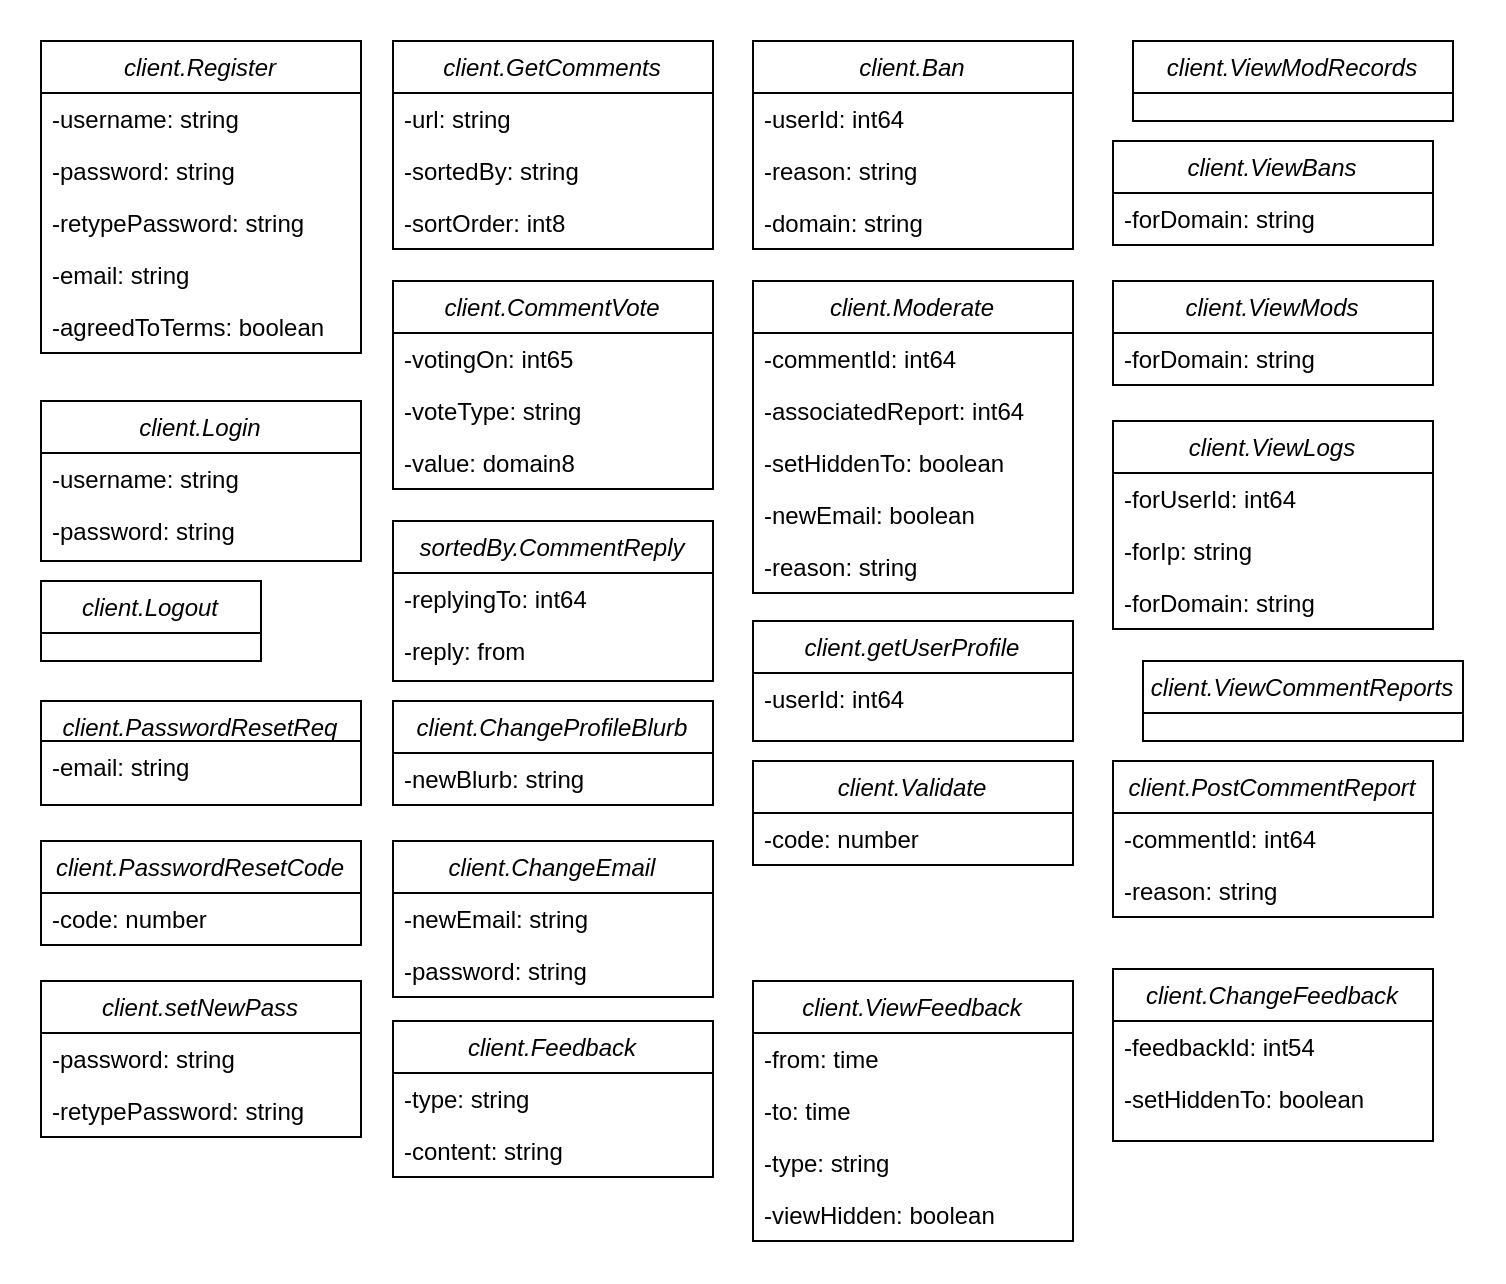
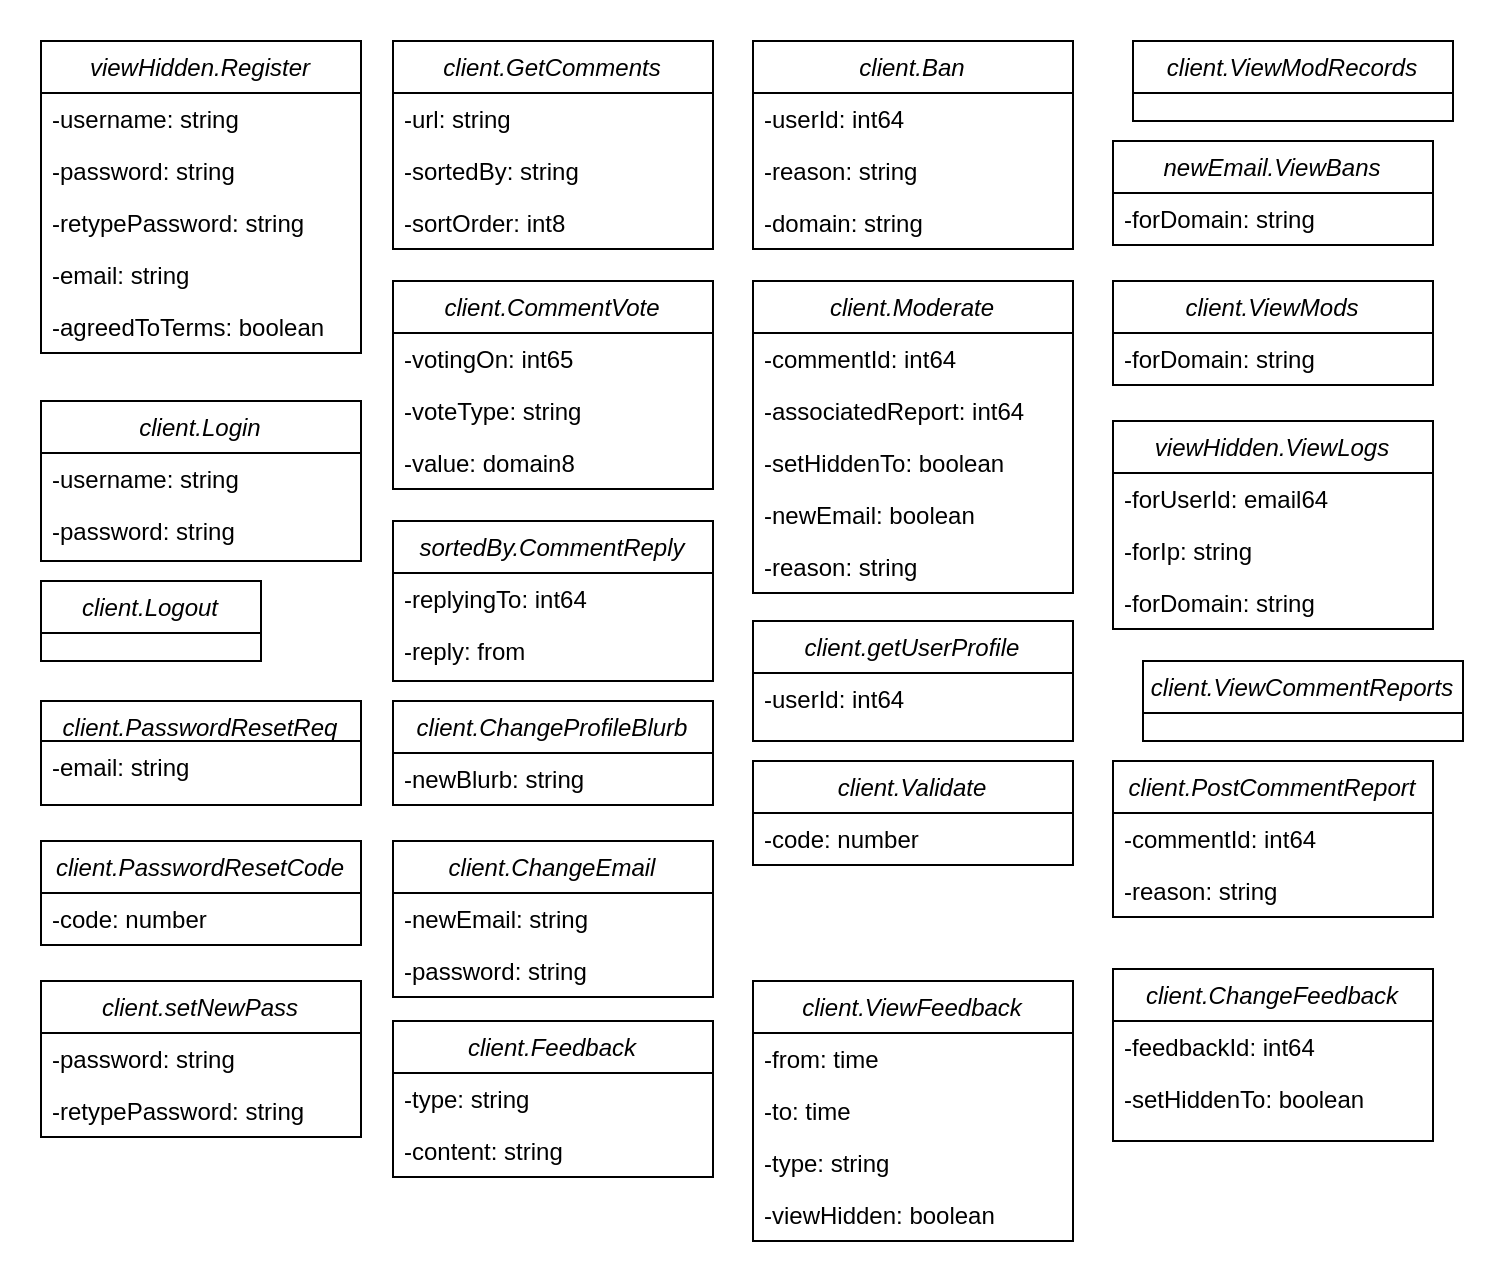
(200, 68) -> (200, 68)
(1272, 168) -> (1272, 168)
(1272, 448) -> (1272, 448)
(1229, 500) -> (1239, 500)
(1236, 1048) -> (1236, 1048)
